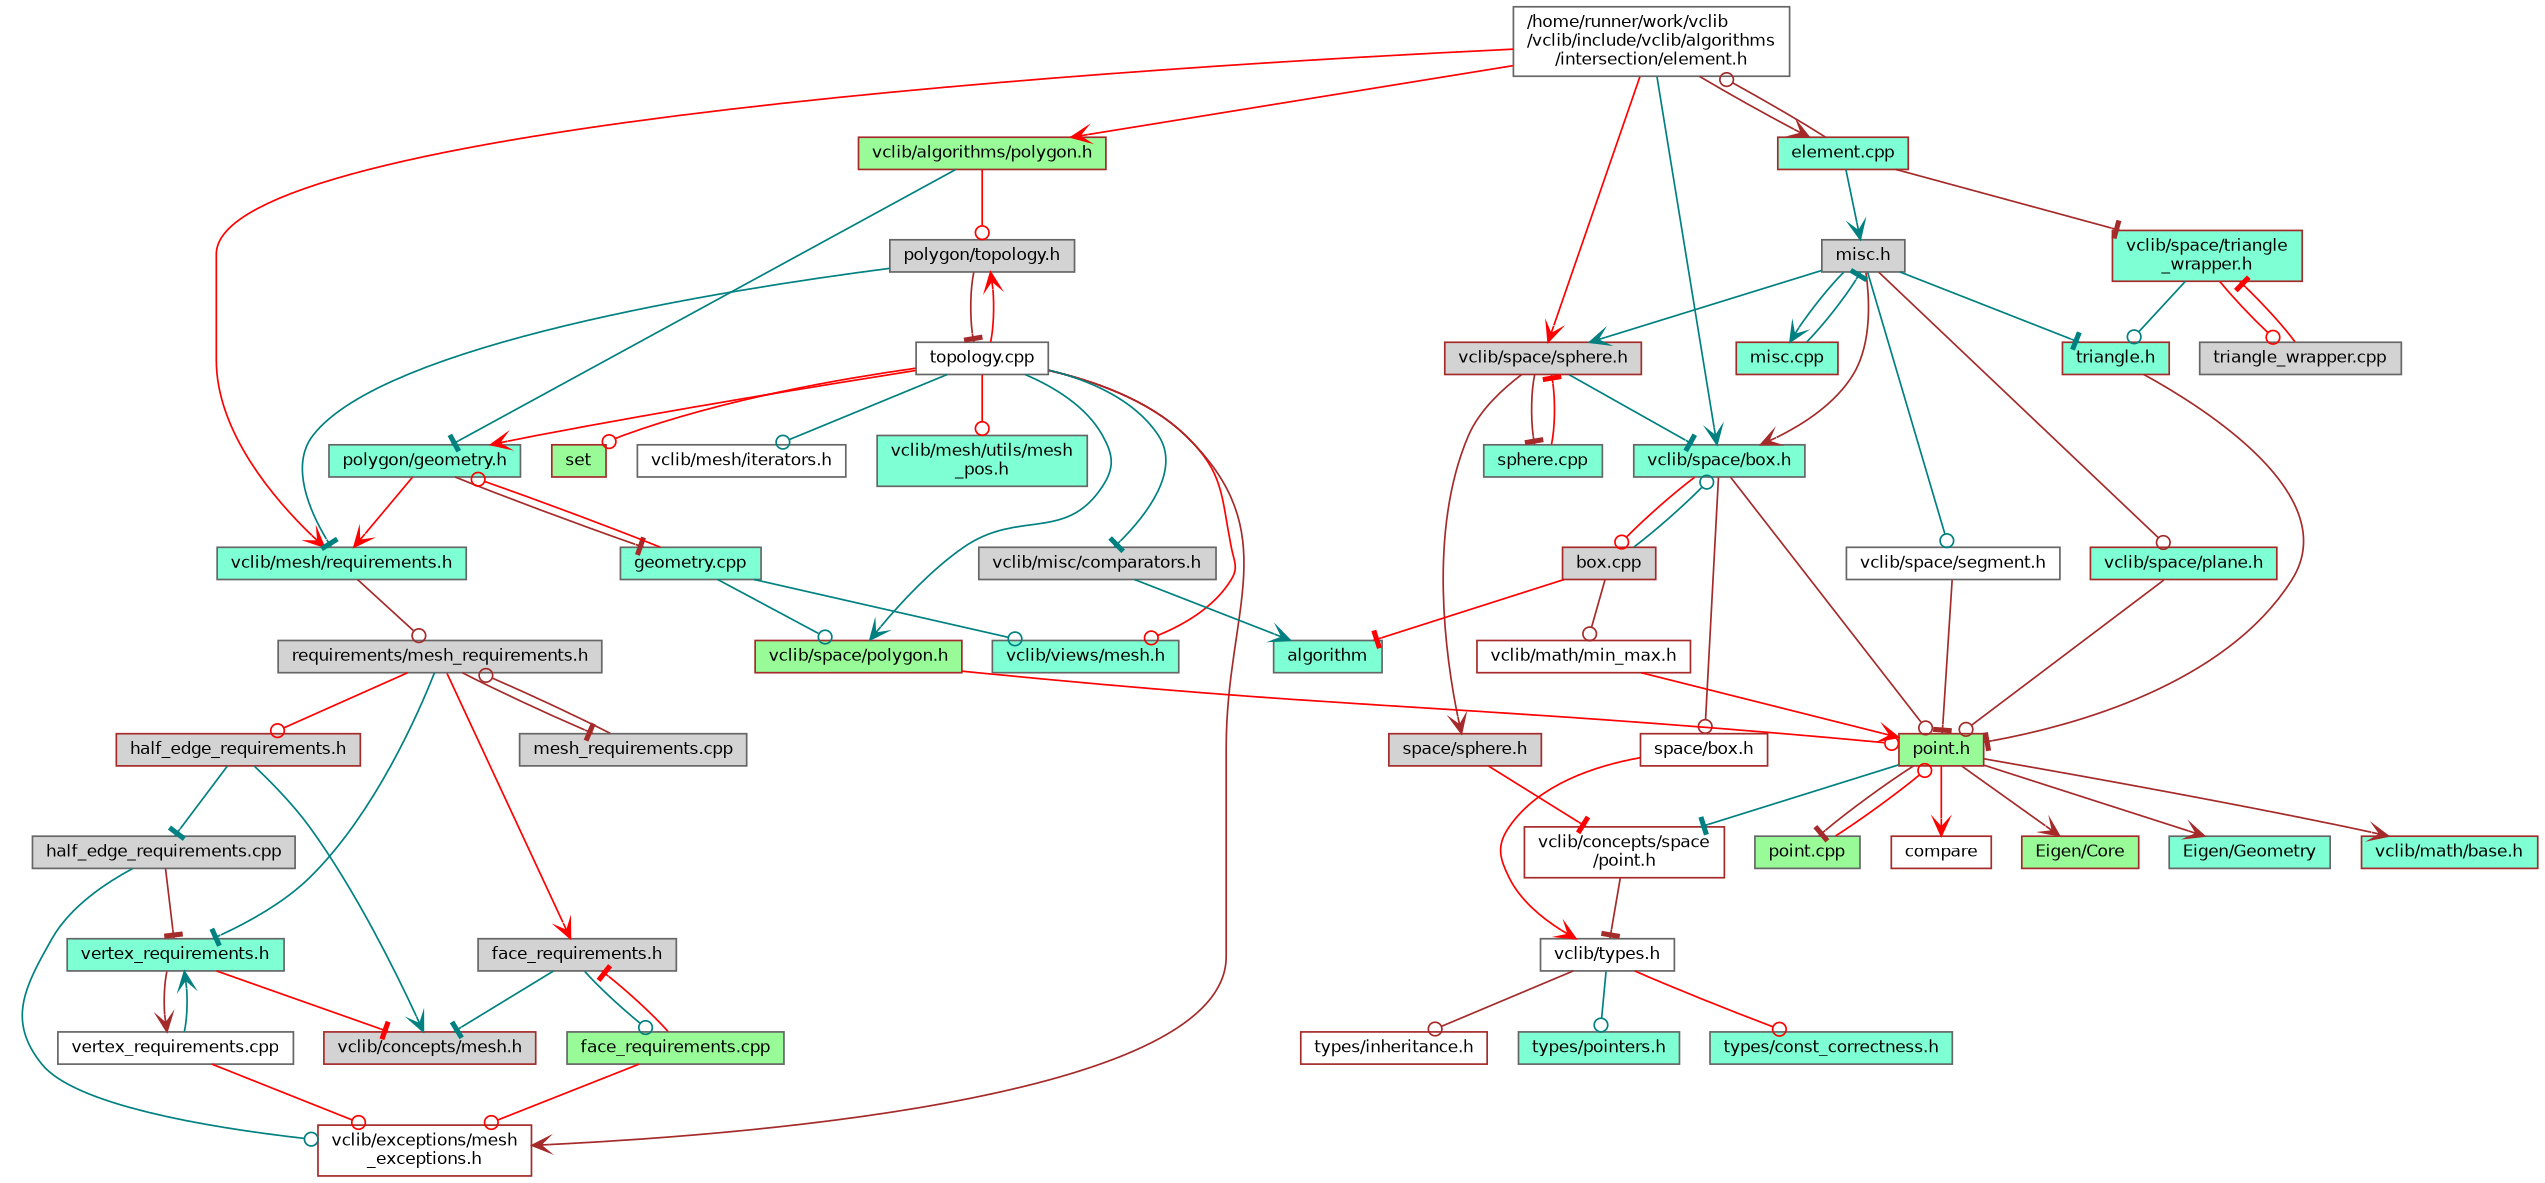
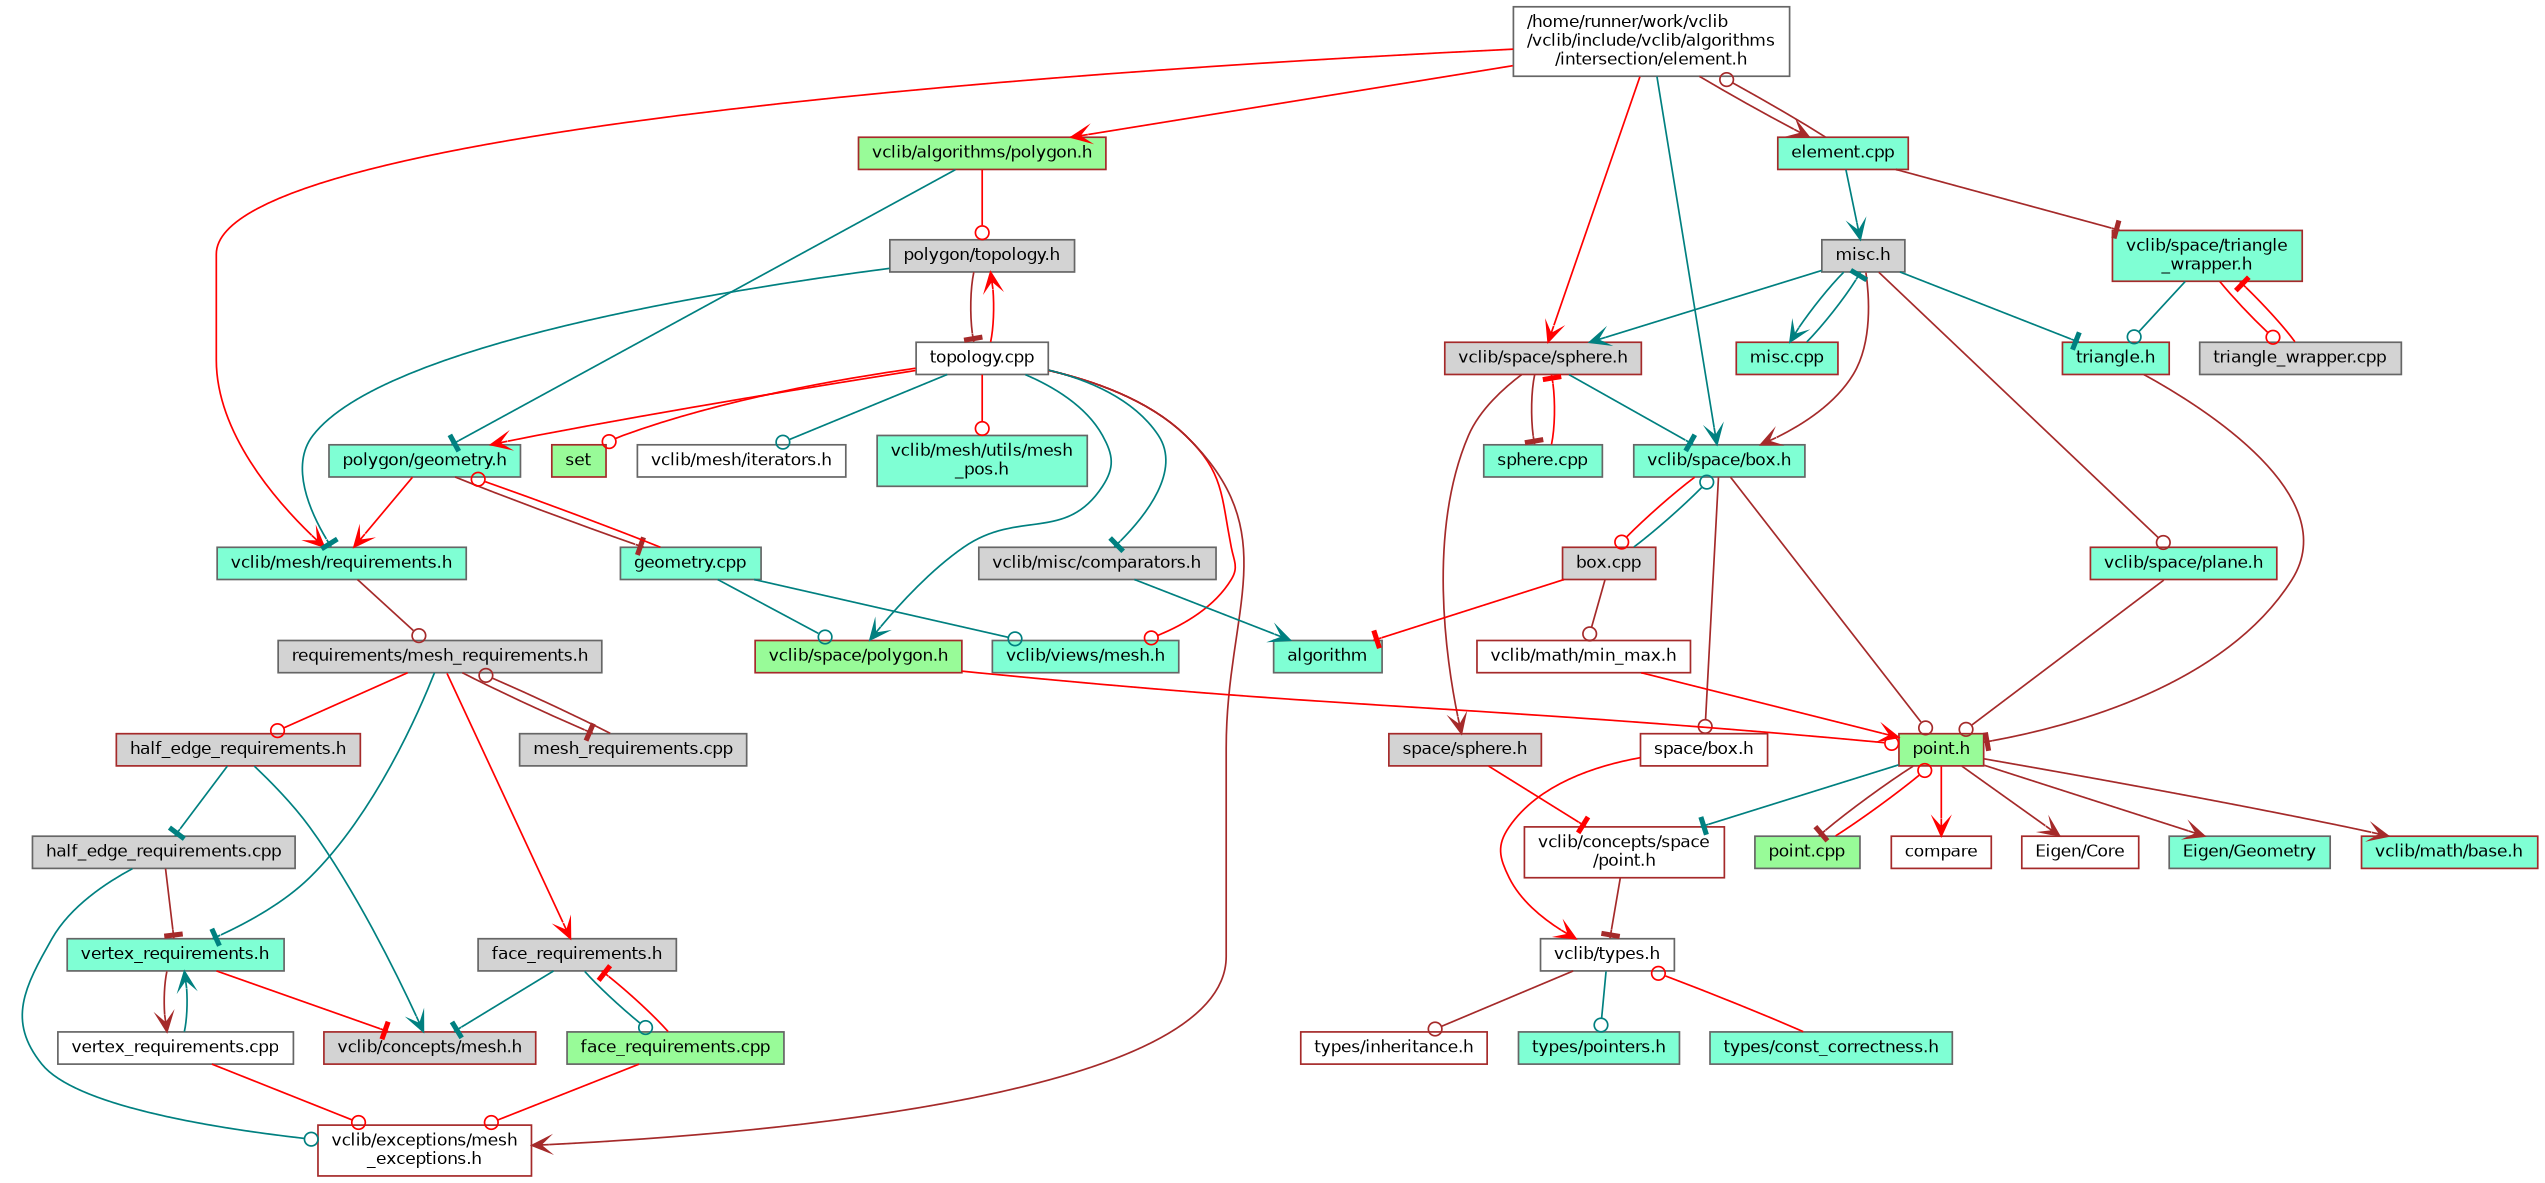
(1953, 563) -> none
(2080, 852) -> (2080, 852)
(1704, 1000) -> (1735, 1003)
